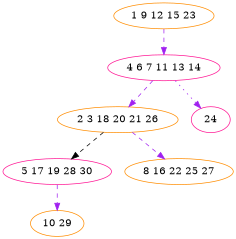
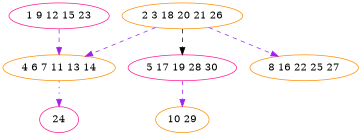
(164, 16) -> (59, 16)
(164, 68) -> (59, 68)
(143, 91) -> (124, 41)
